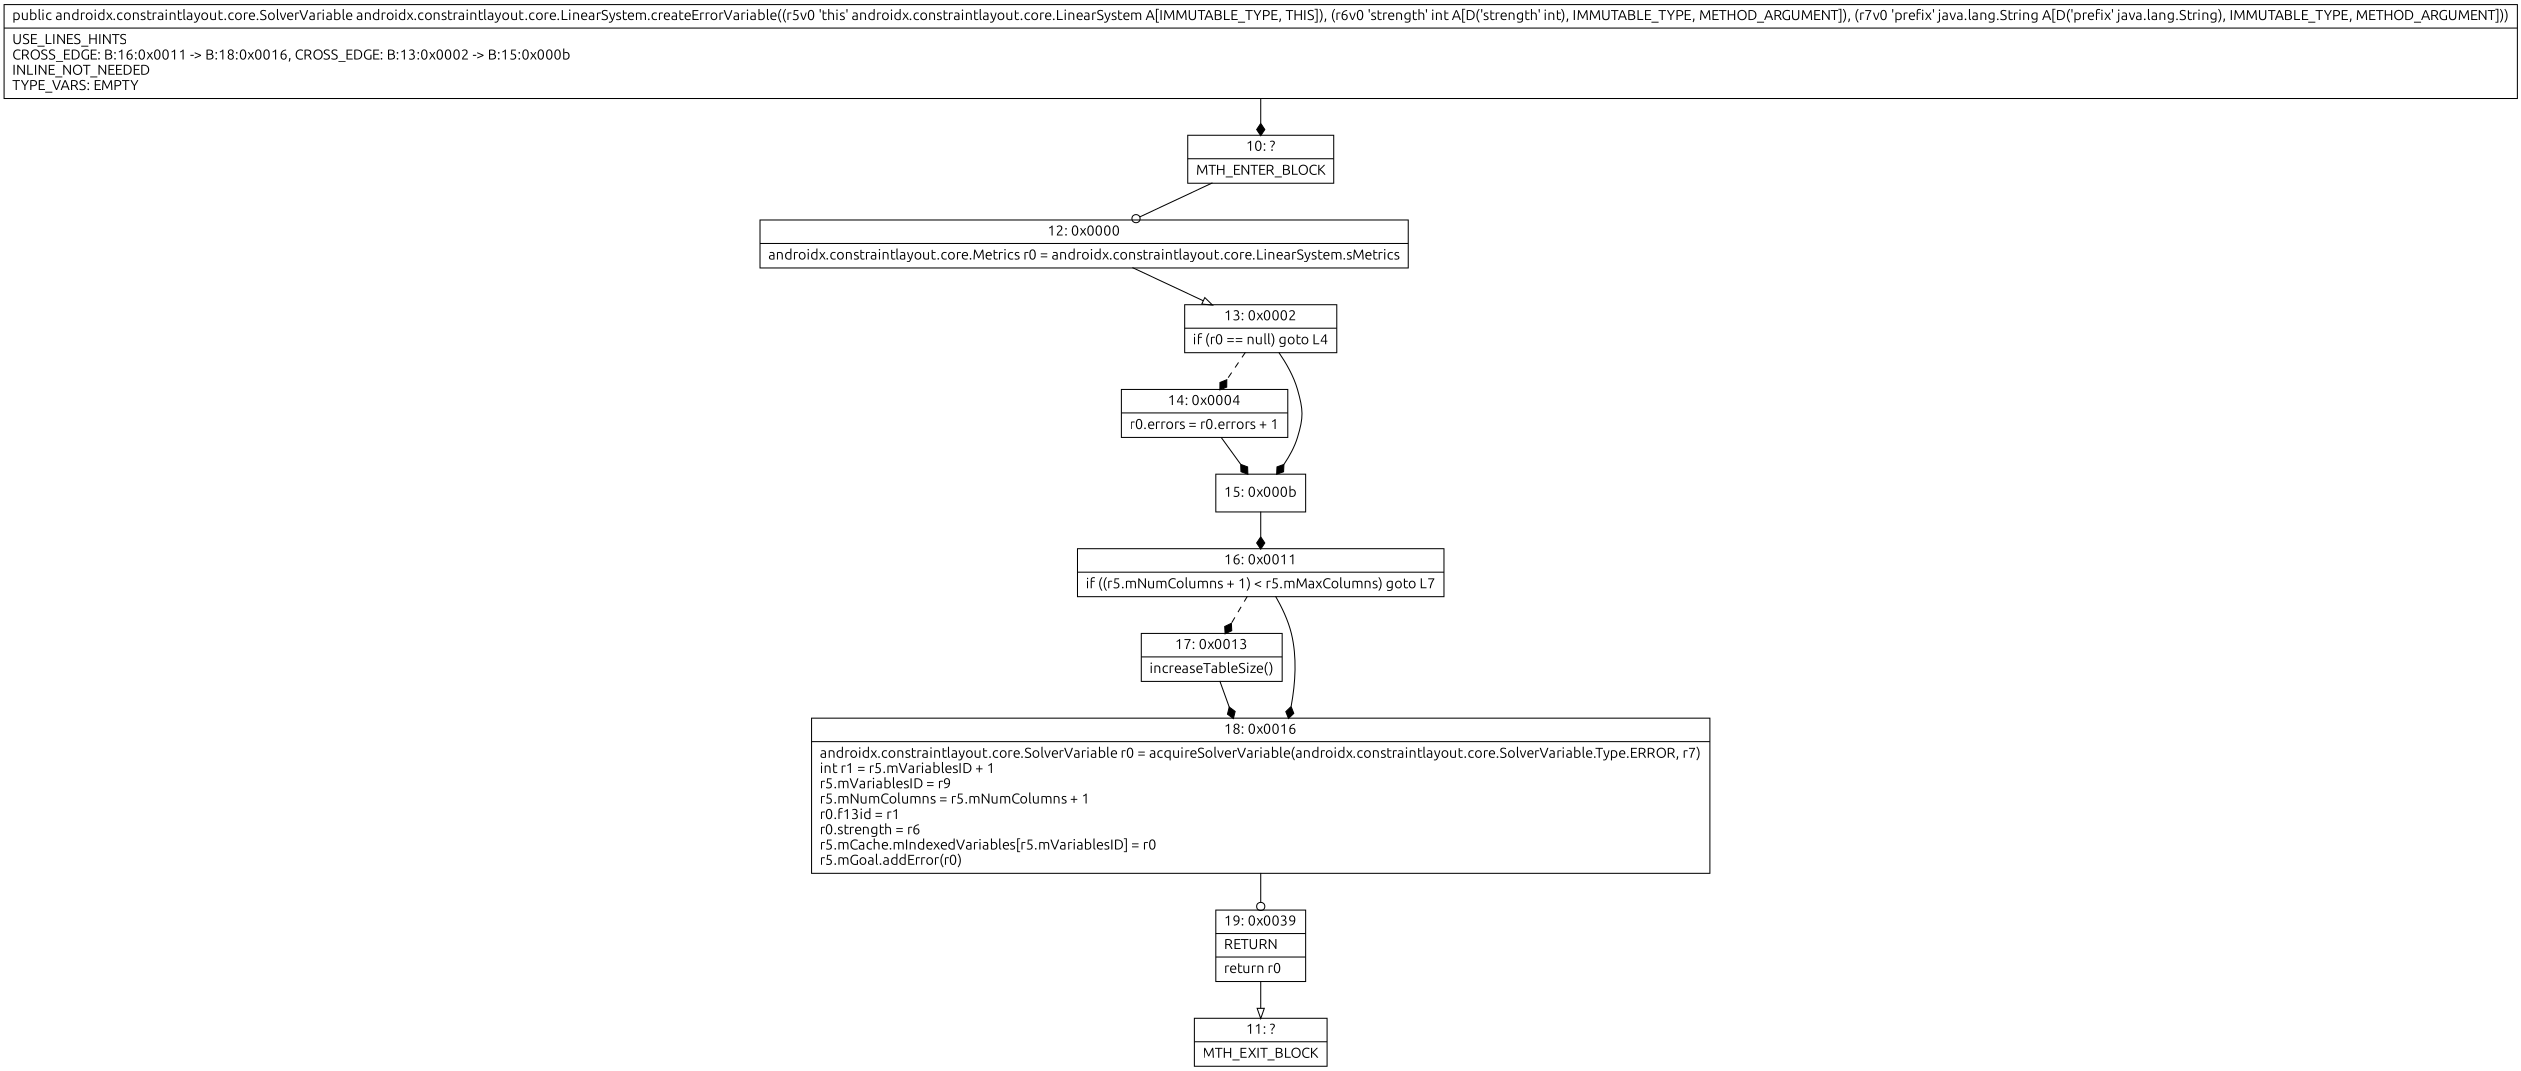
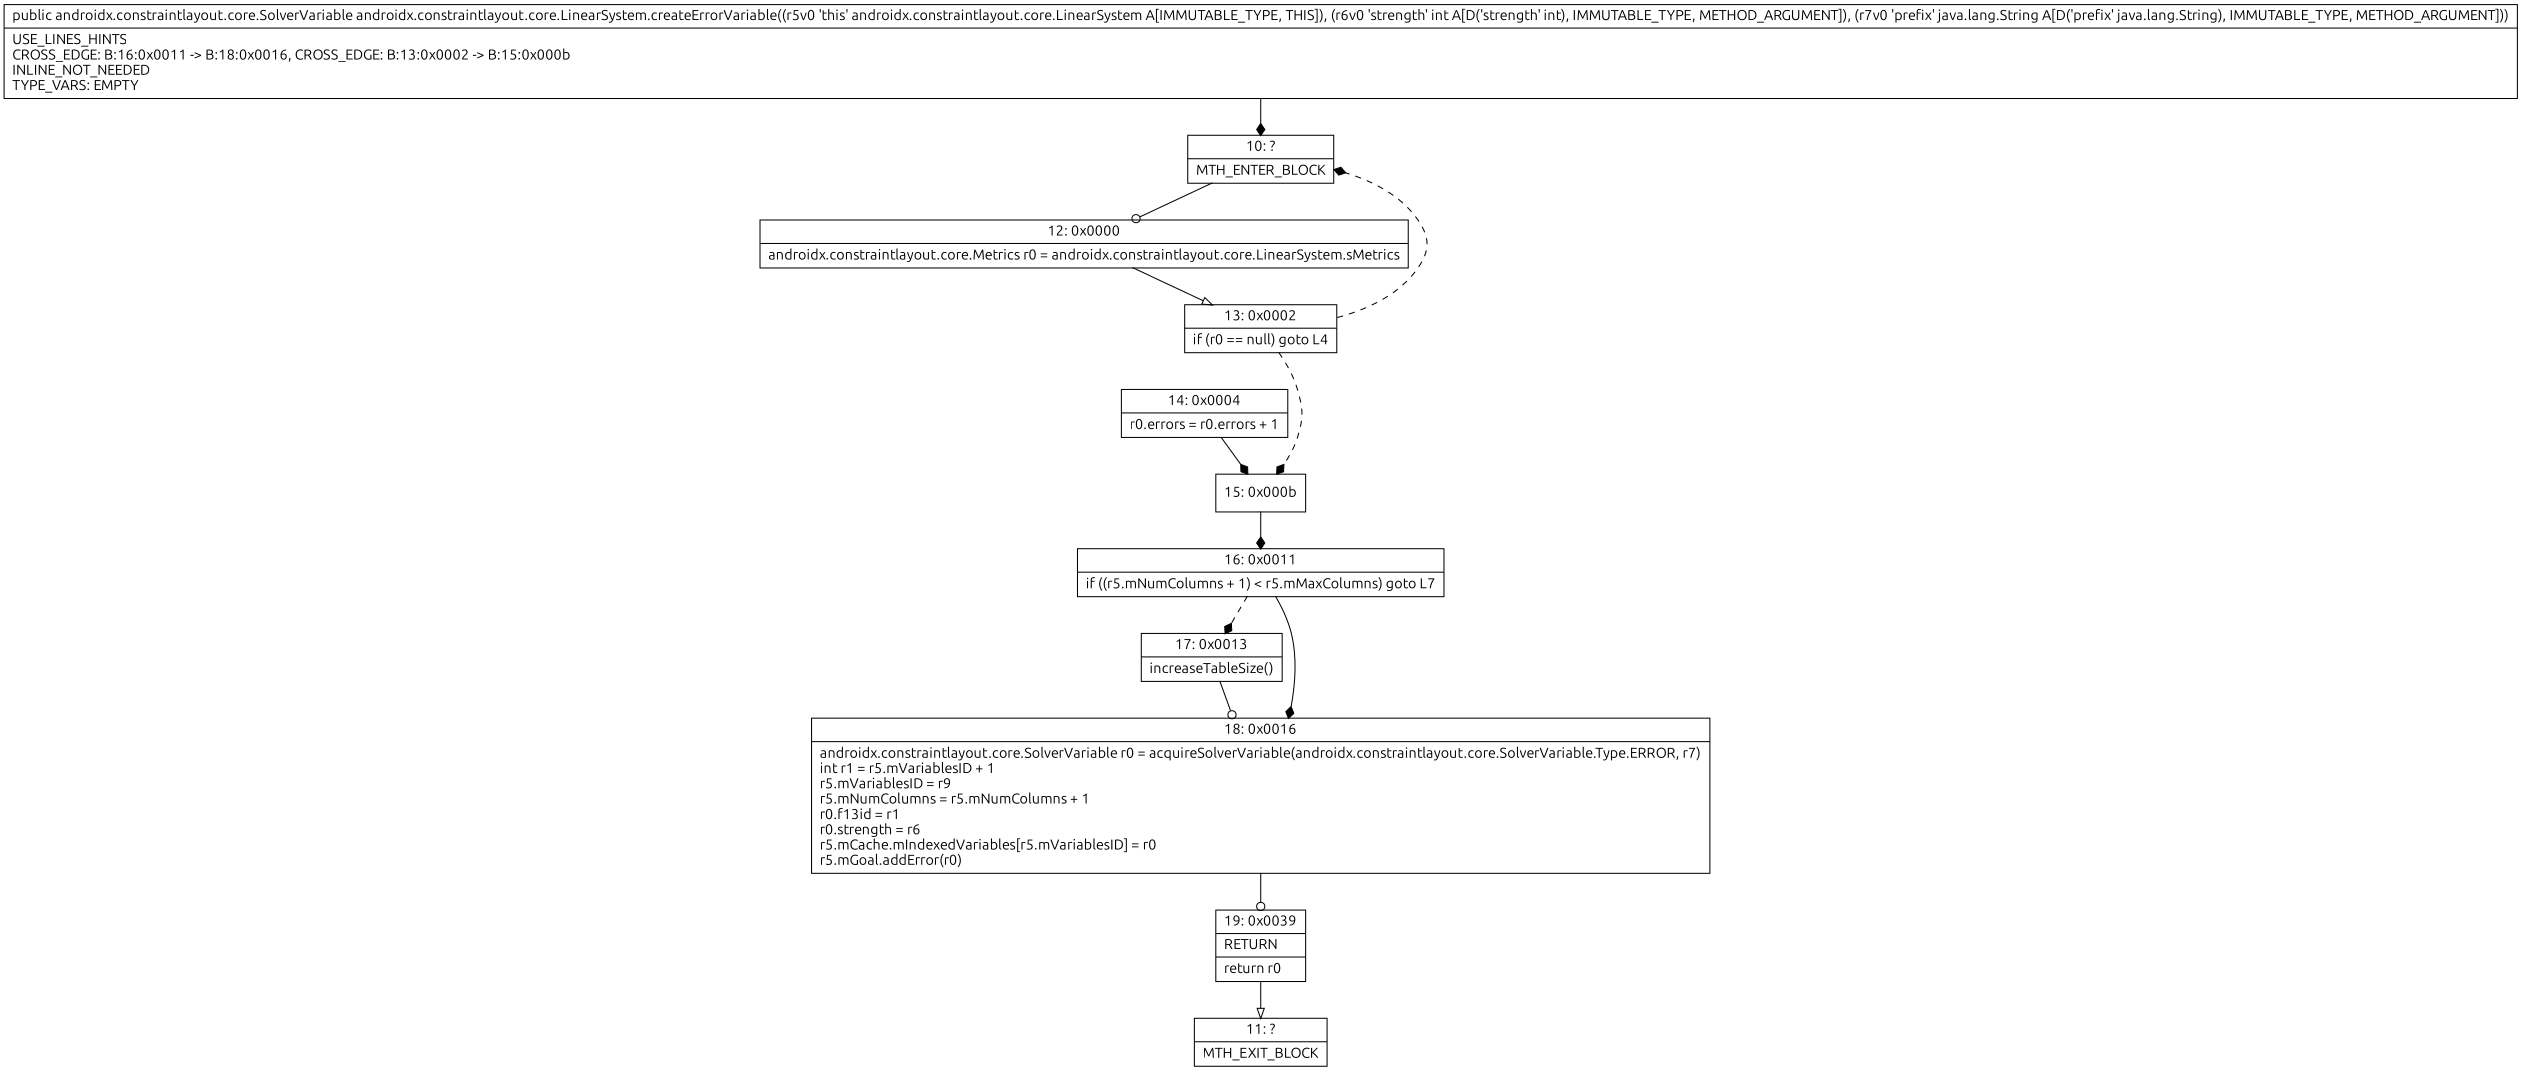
(1236, 366) -> (1427, 248)
(1302, 408) -> (1302, 408)
(1225, 696) -> (1225, 696)
